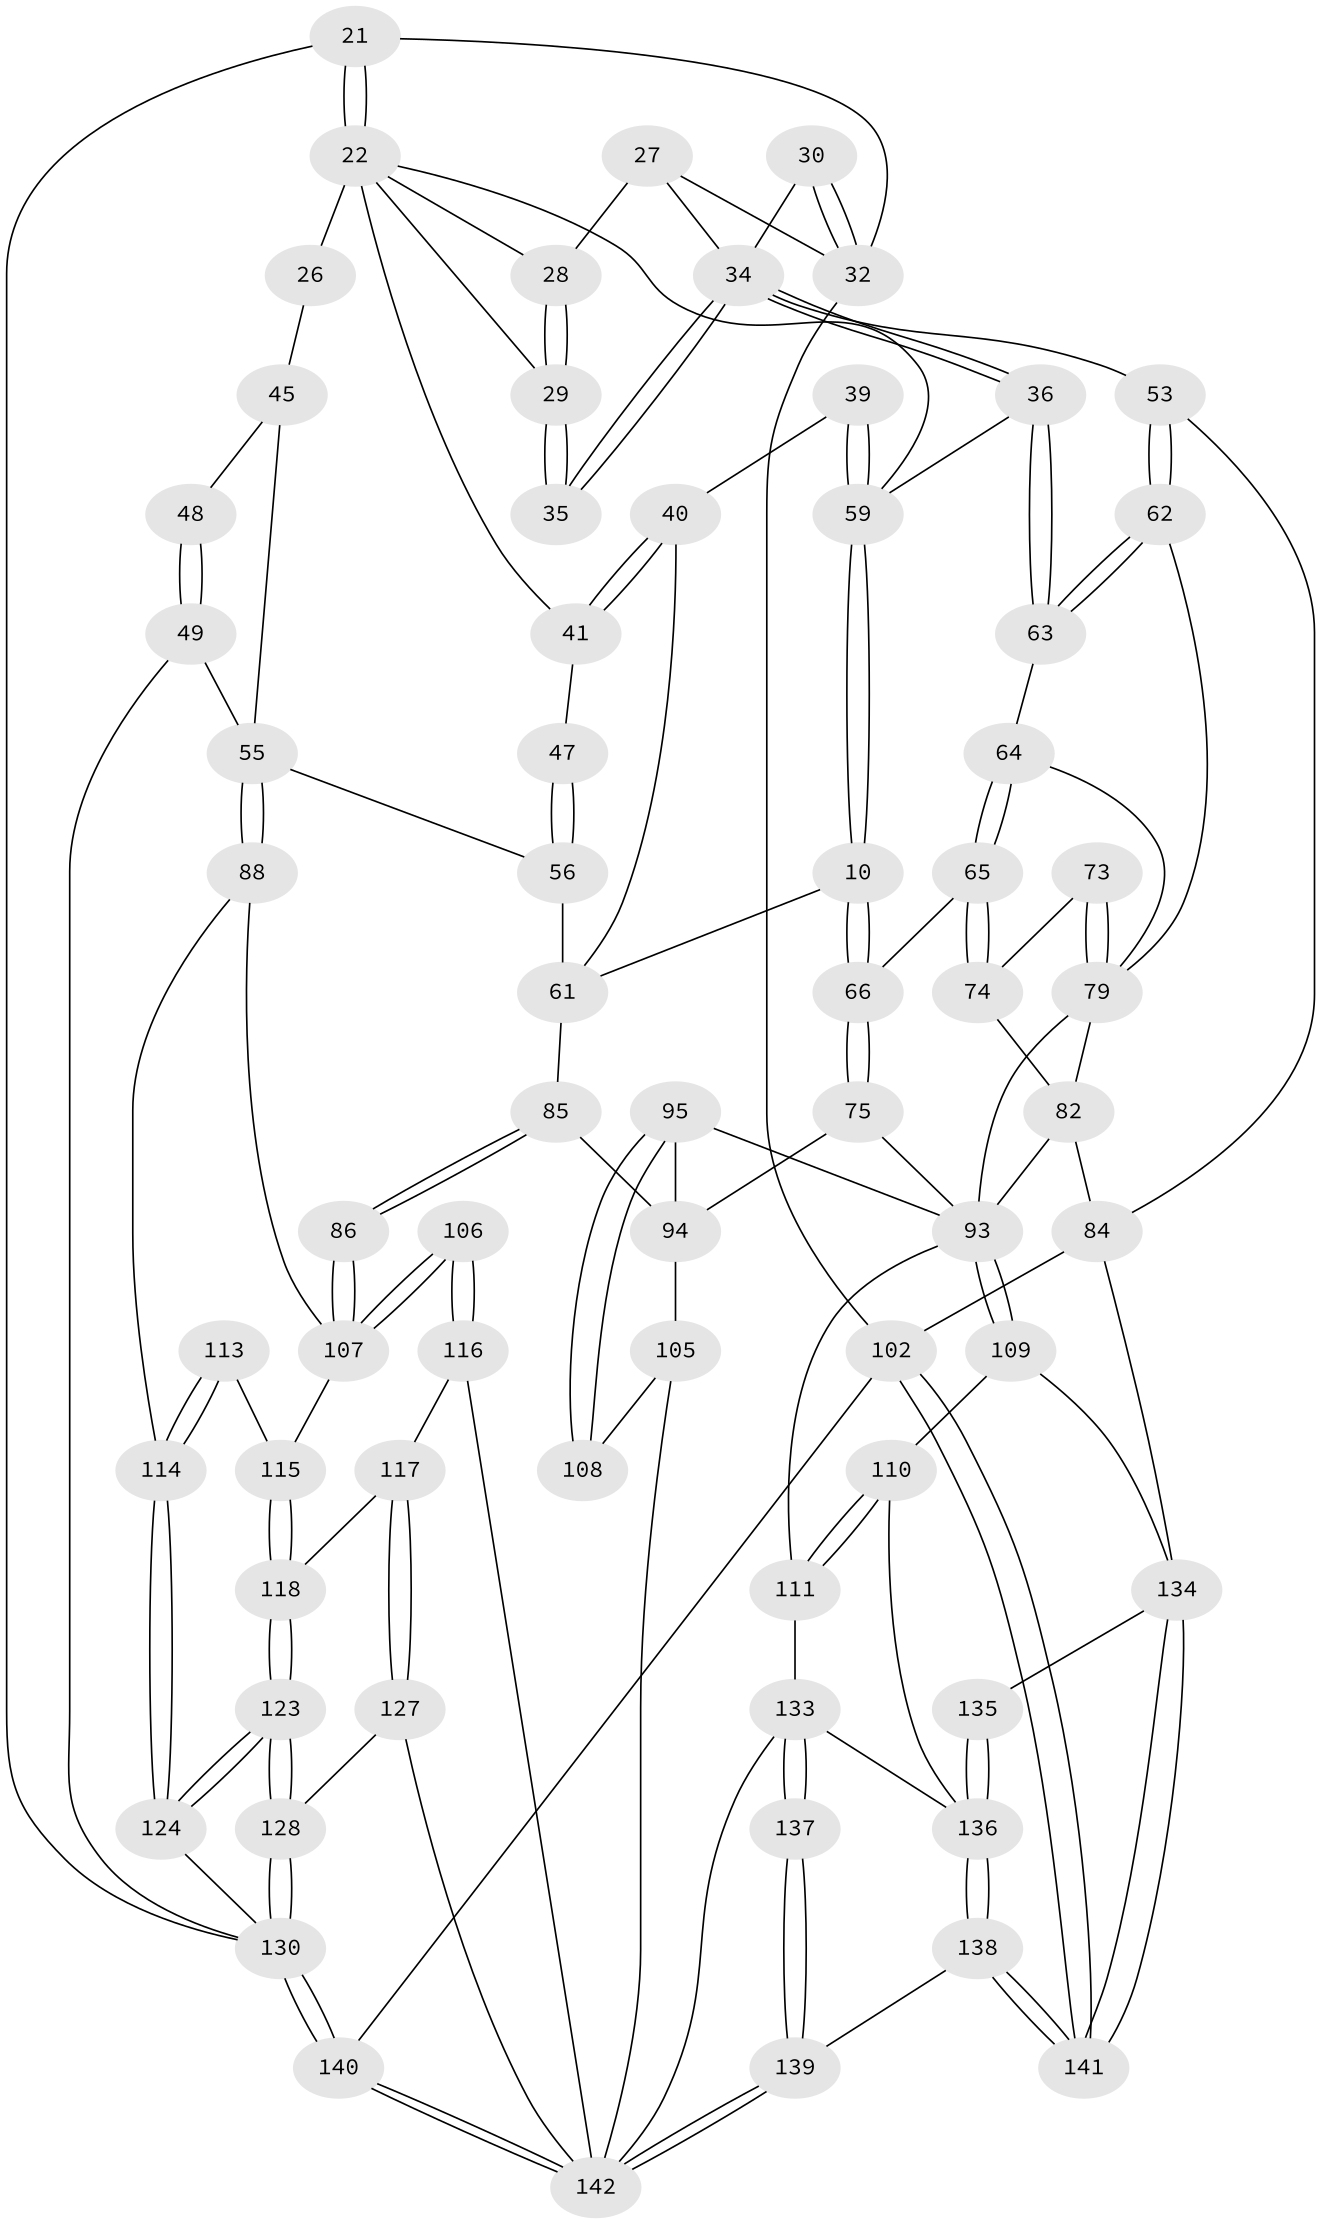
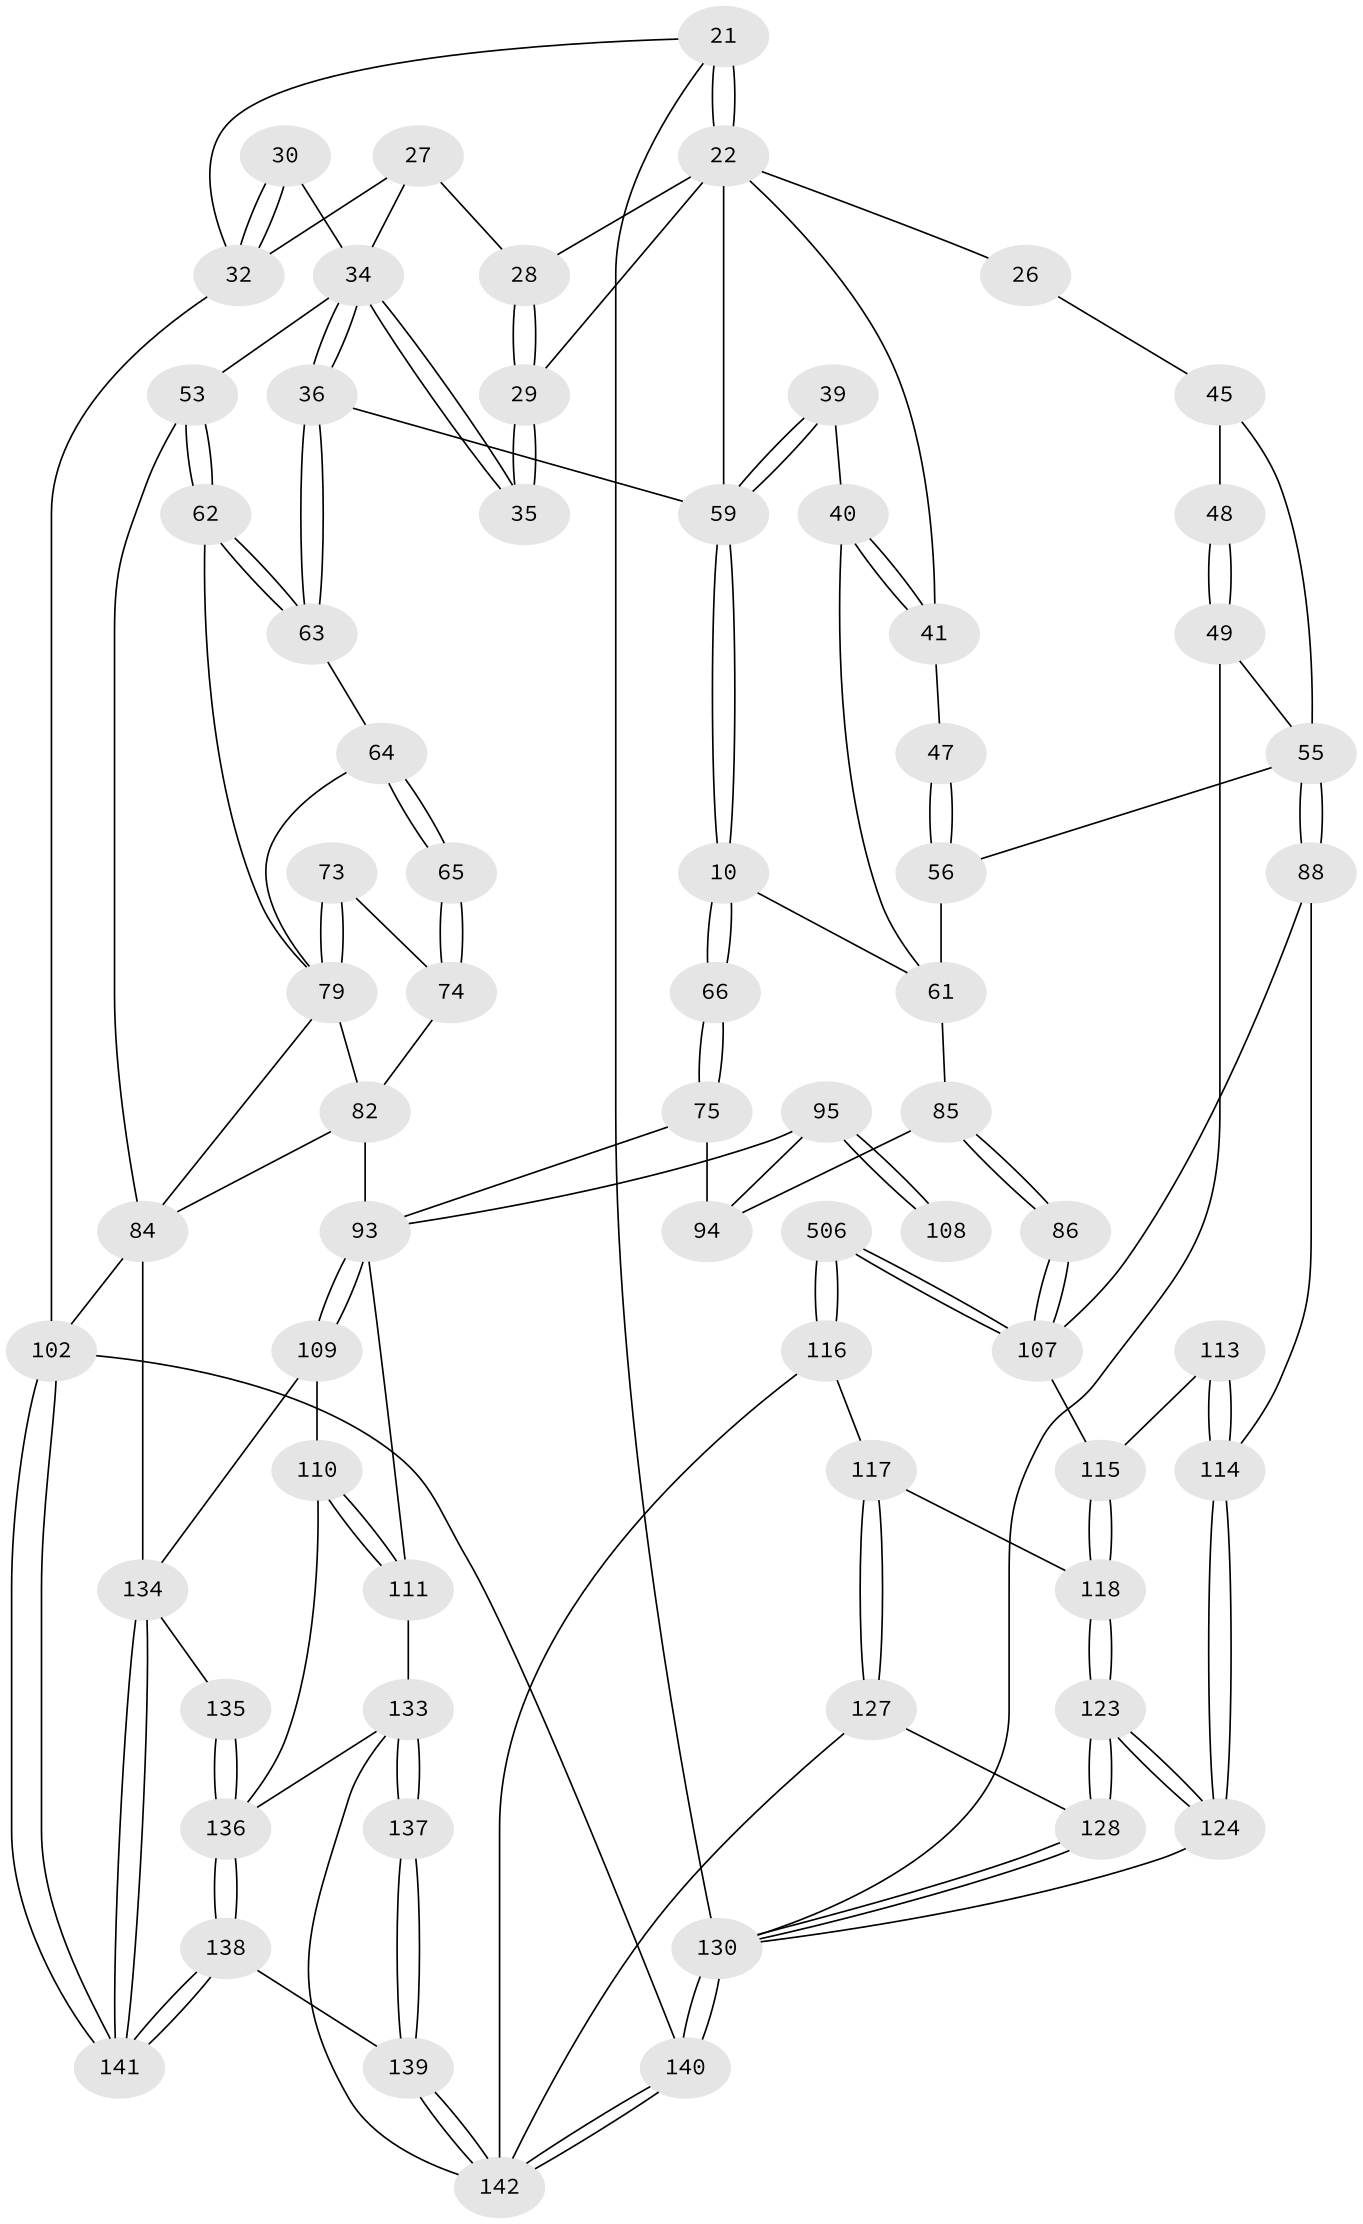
(918, 933) -> none
(1002, 1098) -> (237, 1112)
(463, 1232) -> (827, 1232)
(676, 1351) -> none
